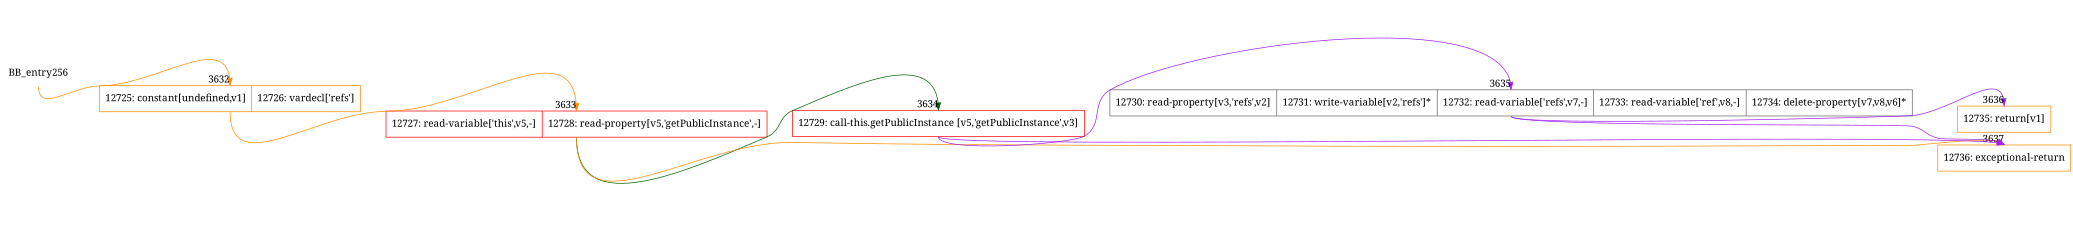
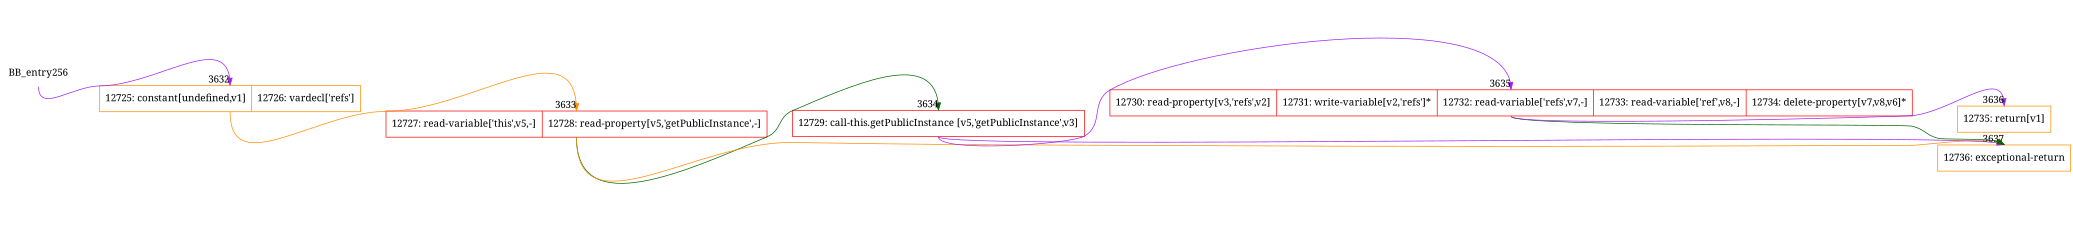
(136, 80) -> (136, 80)
(1511, 103) -> (1511, 103)
(1756, 125) -> (1756, 125)
